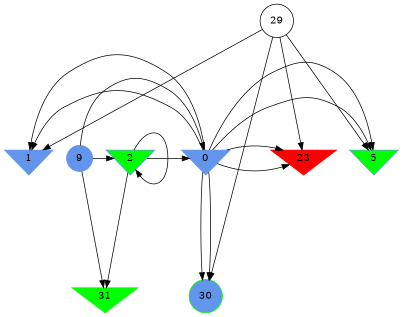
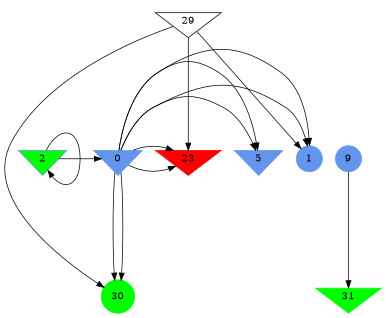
(277, 21) -> (188, 21)
(138, 78) -> none
(325, 89) -> none
(29, 158) -> (309, 159)
(100, 158) -> none
(374, 158) -> (259, 159)
(118, 227) -> none
(206, 296) -> (118, 297)
